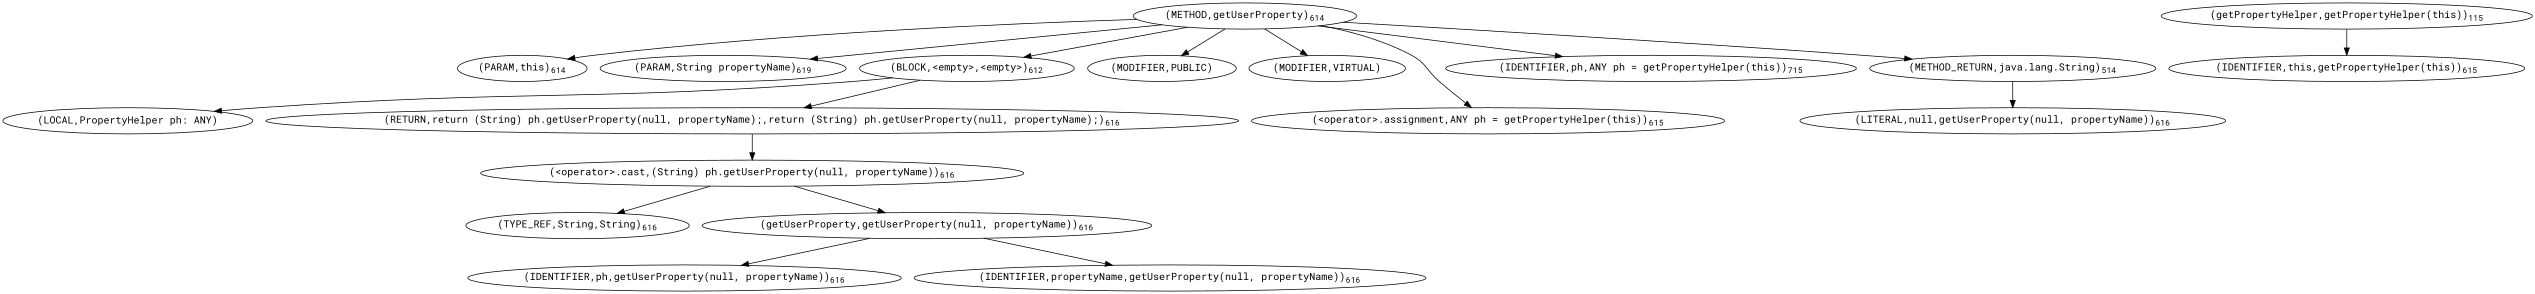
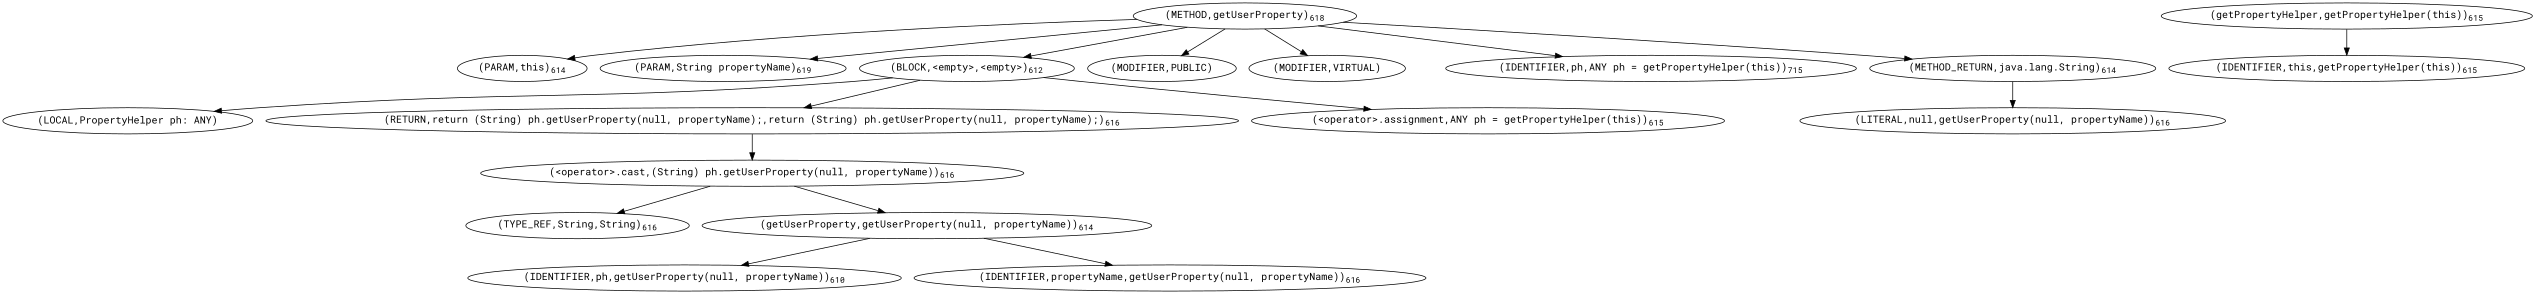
(1317, 15) -> (1317, 15)
(2476, 15) -> (2476, 15)
(1401, 50) -> (1204, 94)
(2109, 67) -> (2109, 67)
(1086, 225) -> (1086, 225)
(838, 277) -> (838, 277)
